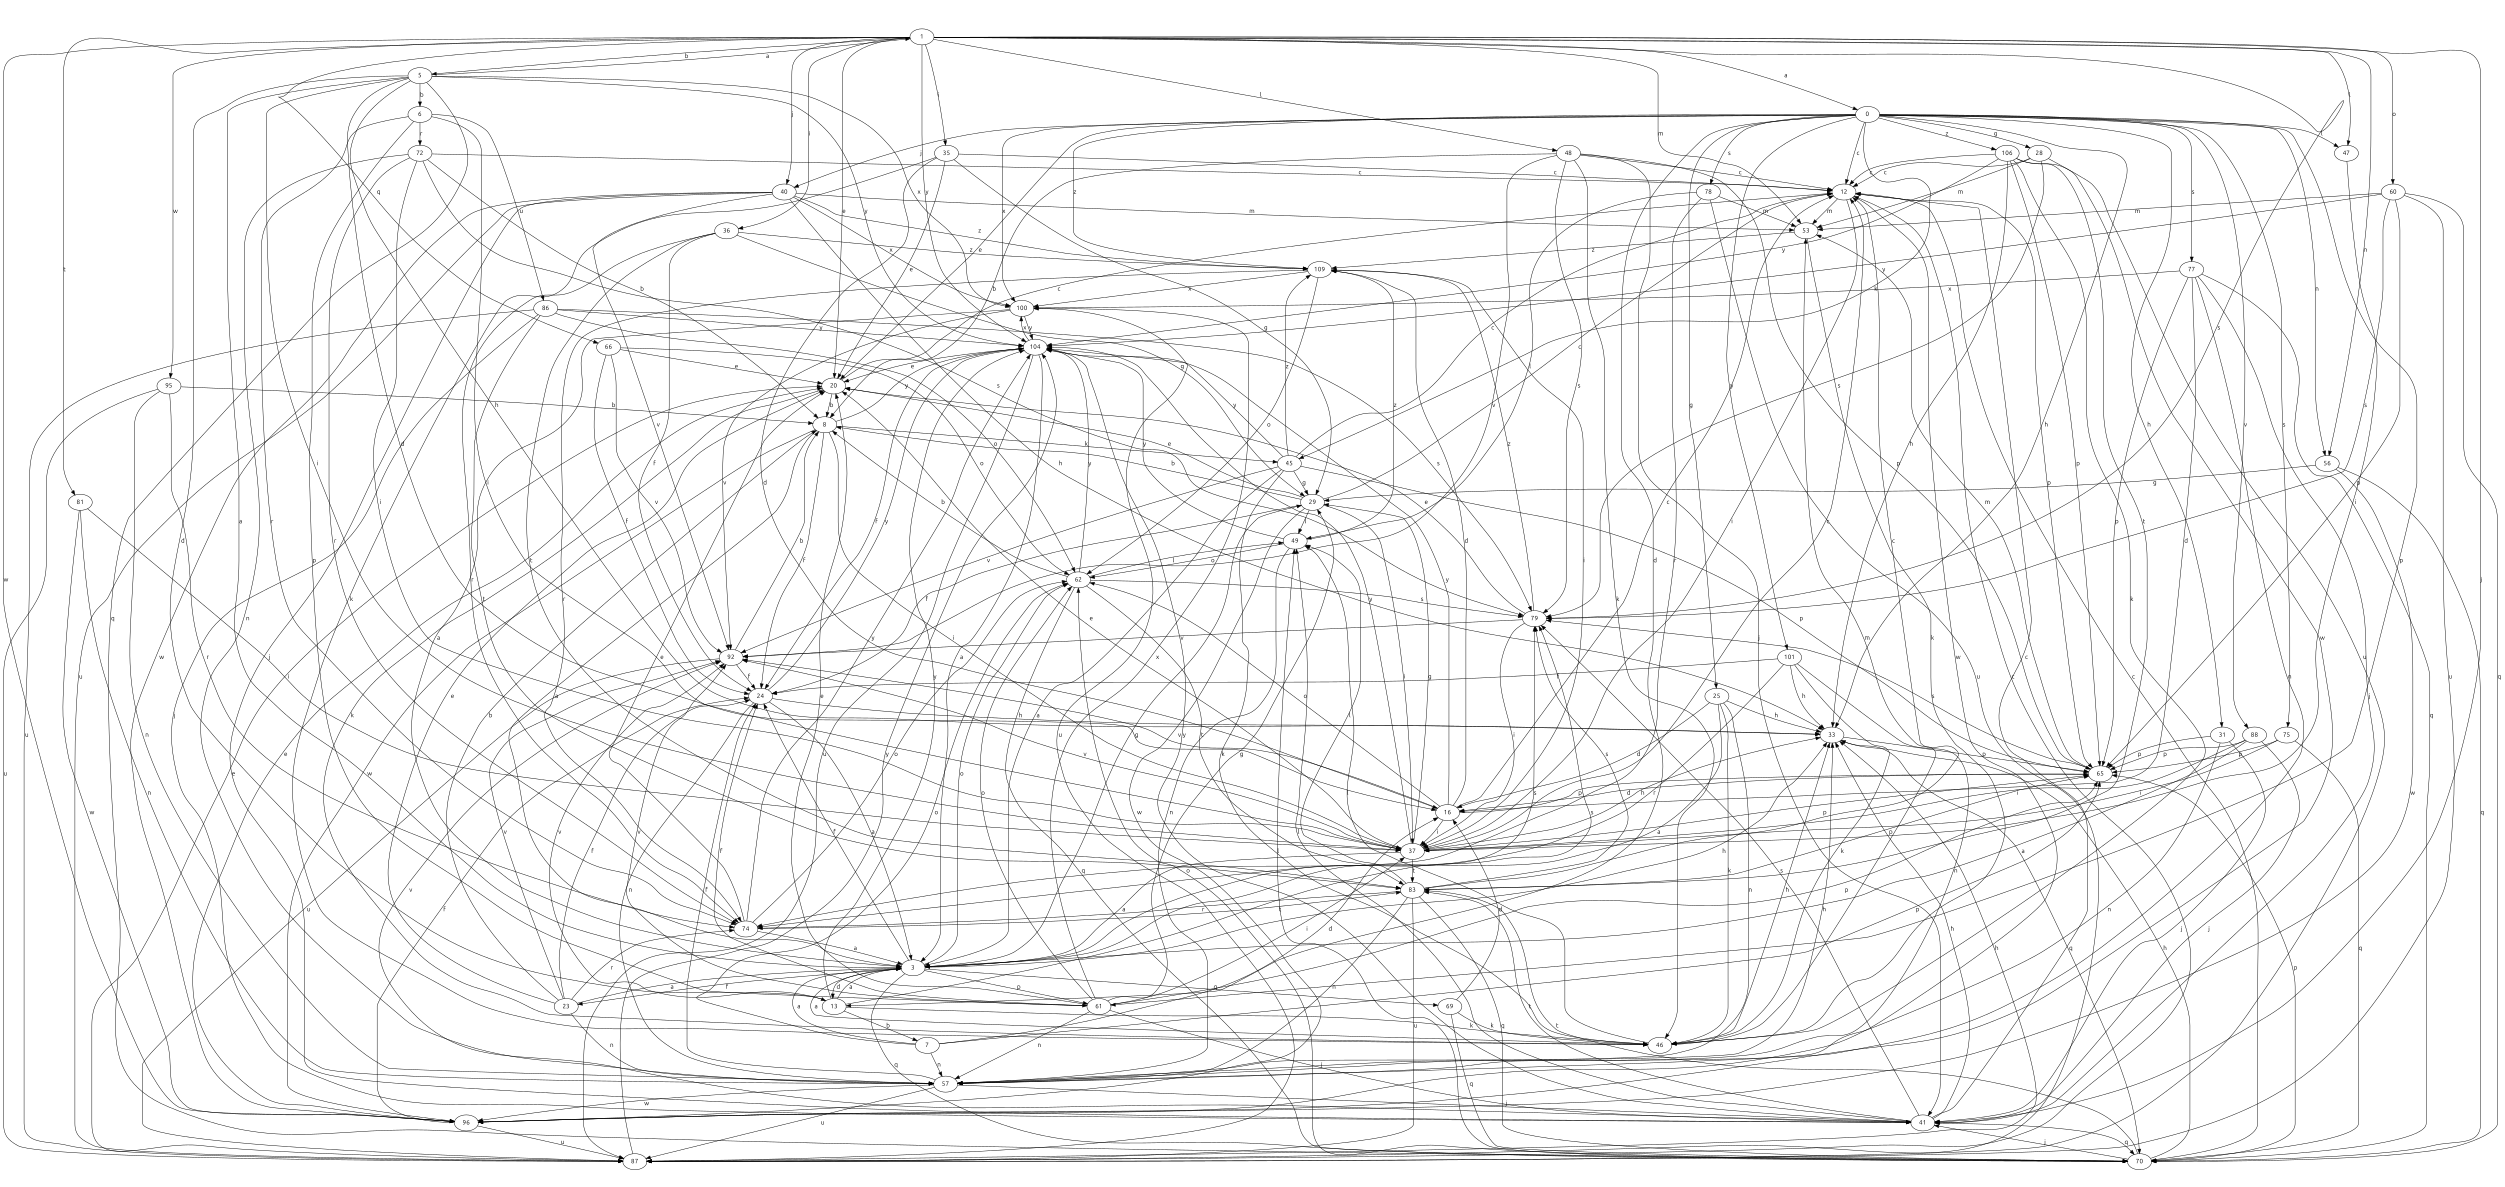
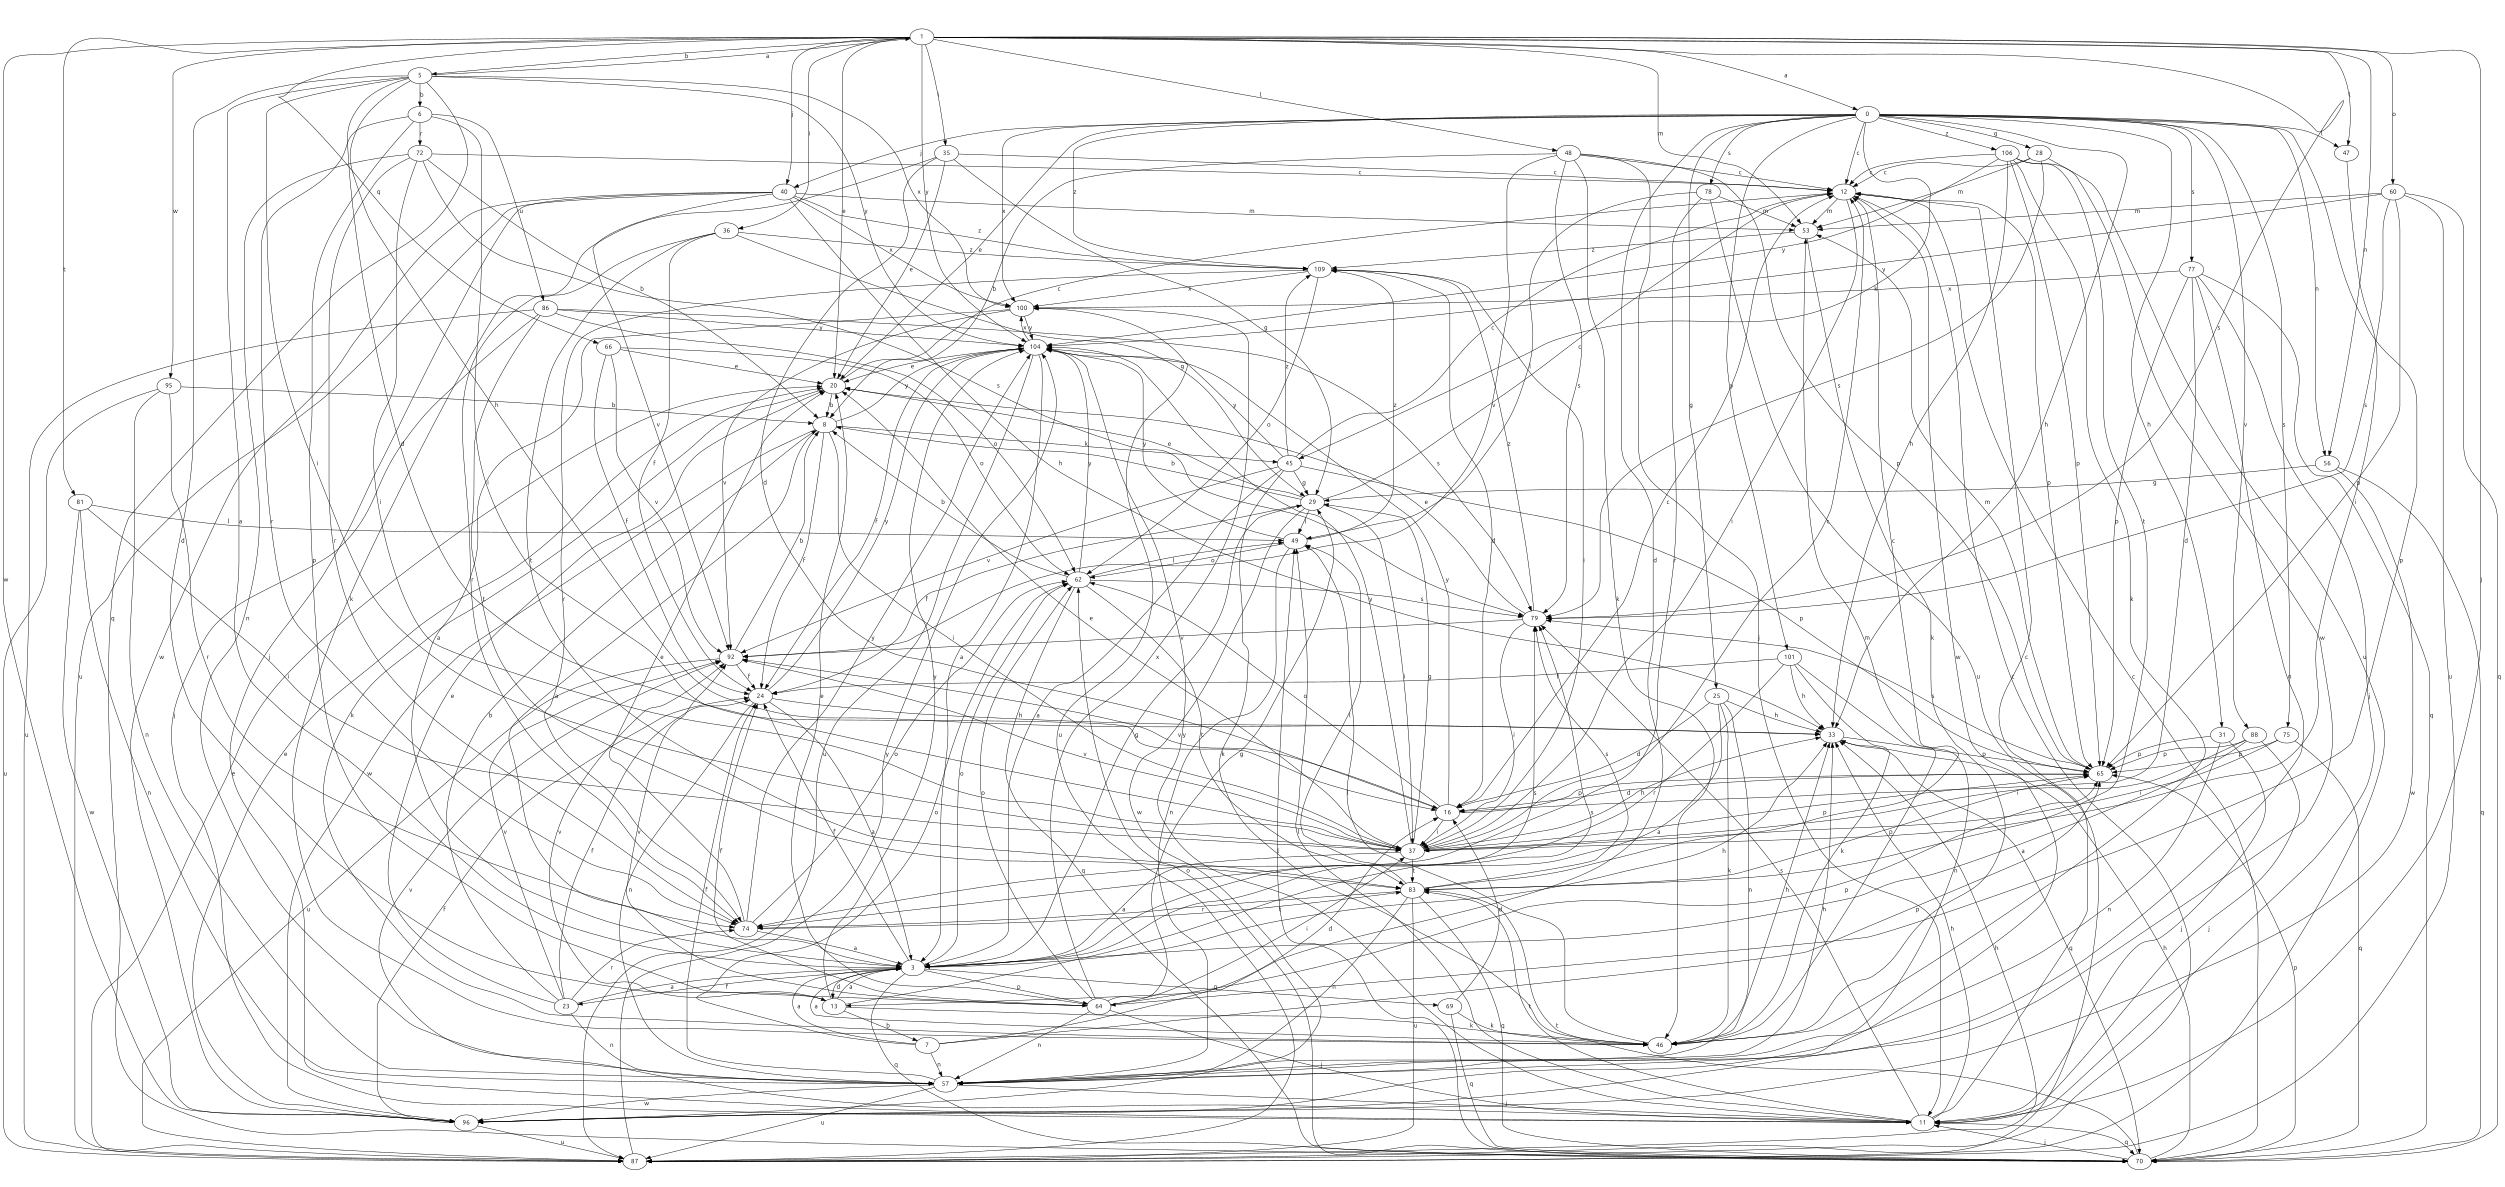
(1460, 508) -> (1481, 476)
none -> (655, 533)
(1099, 1007) -> (1099, 1007)
(1923, 1123) -> (1923, 1123)
